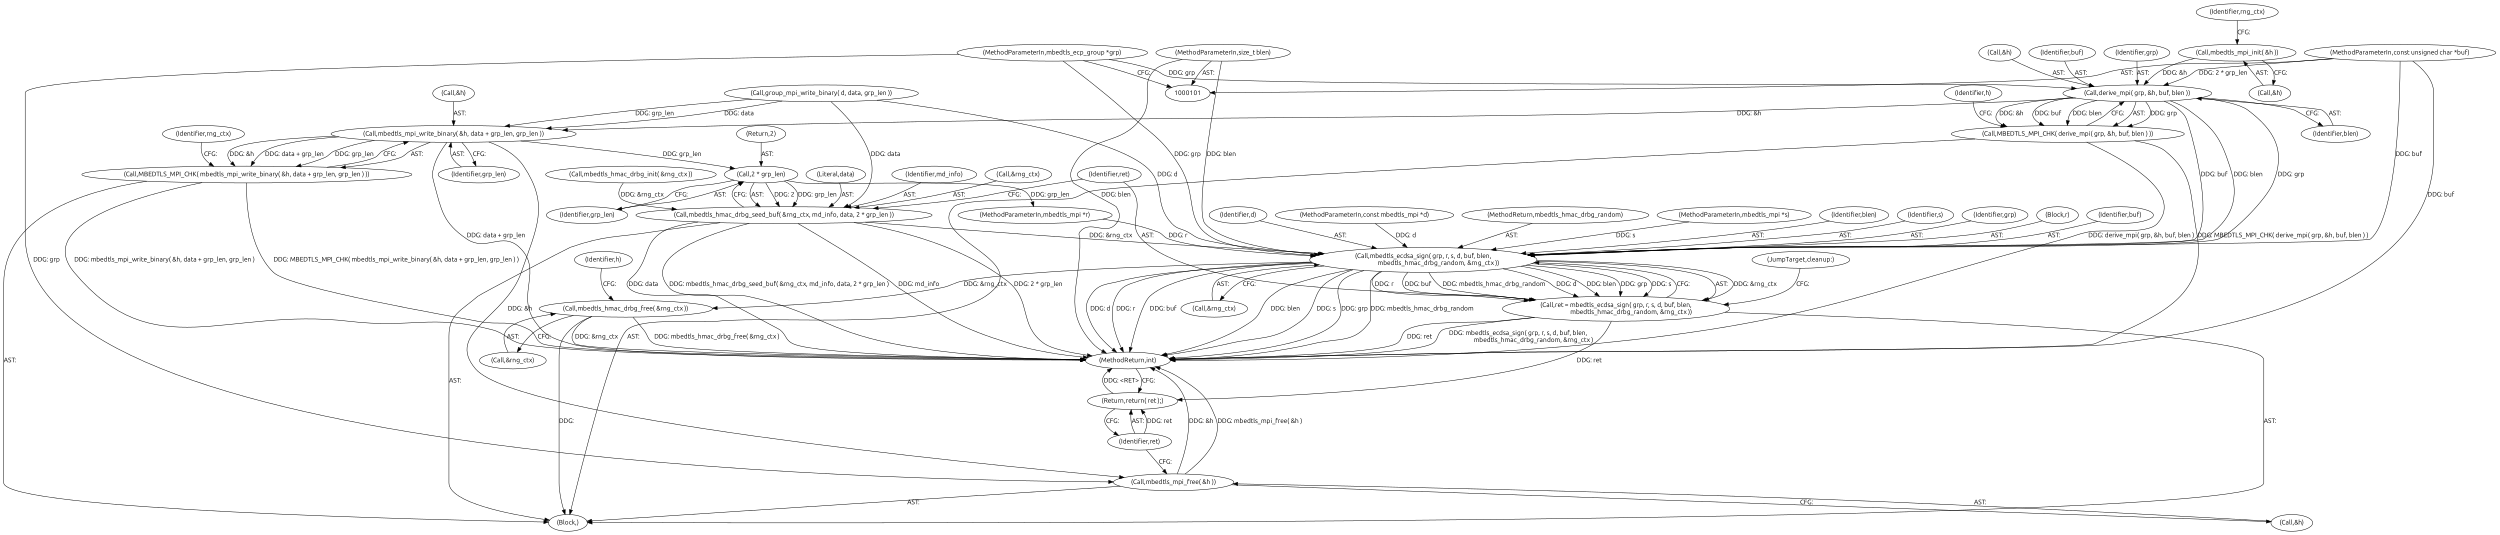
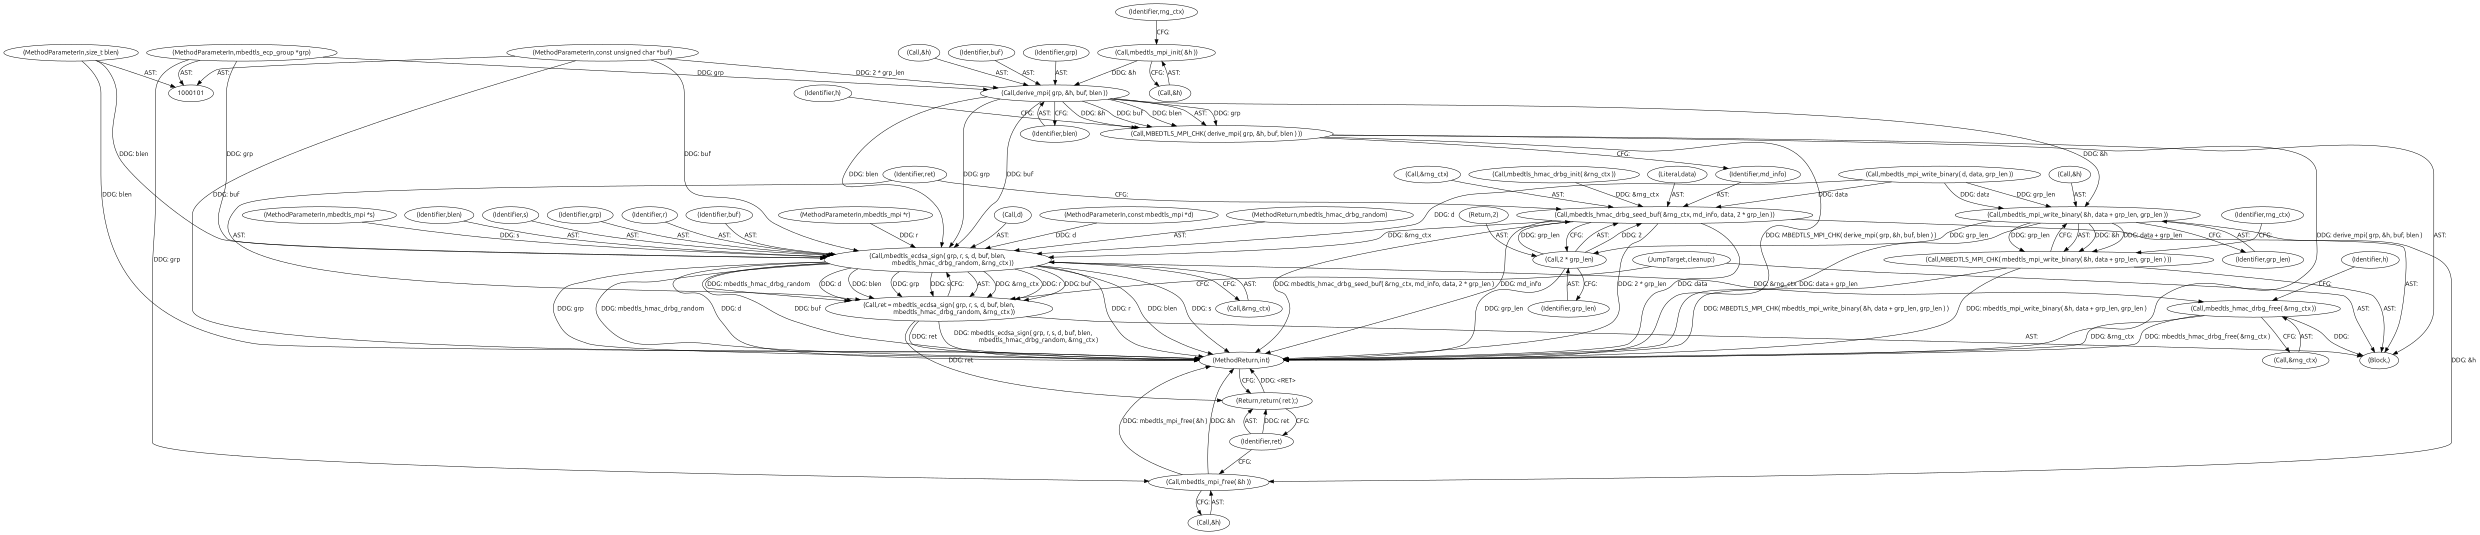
(1145, 73) -> (188, 73)
(821, 93) -> (1940, 175)
(2104, 116) -> (1522, 149)
(913, 183) -> (1465, 344)
(1238, 215) -> (1013, 215)
(2058, 215) -> (650, 215)
(856, 504) -> (2065, 280)
